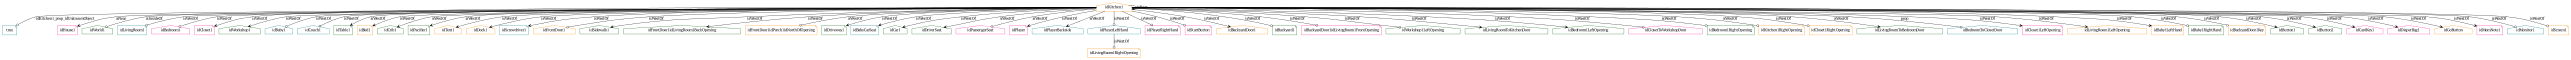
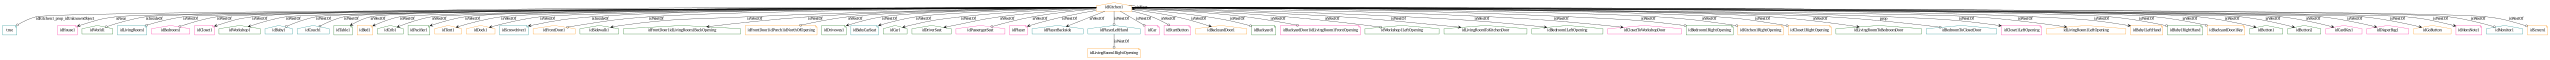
(1387, 12) -> (1377, 12)
(601, 19) -> (600, 19)
(1163, 30) -> (1152, 30)
